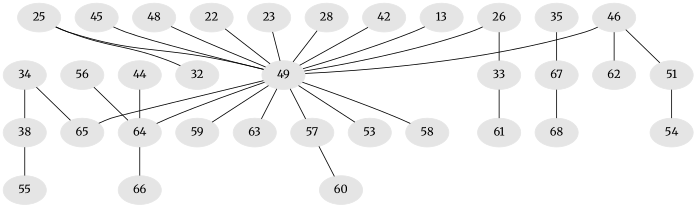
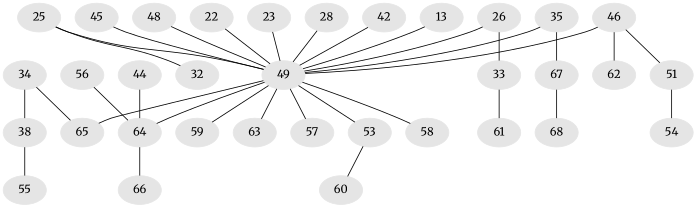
none -> (424, 57)
(327, 161) -> (355, 161)
